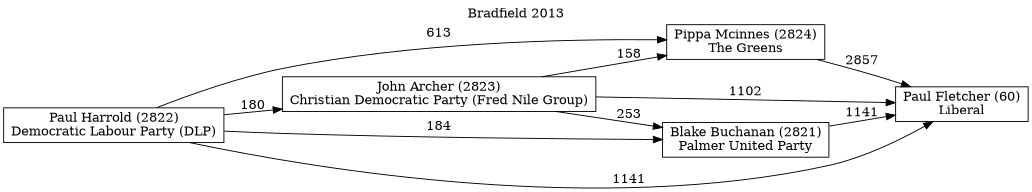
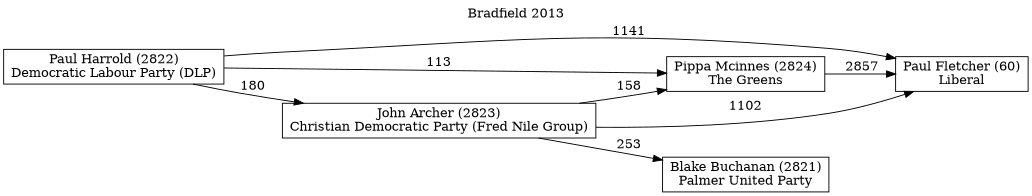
(439, 33) -> (439, 63)
(858, 121) -> none
(439, 137) -> none
